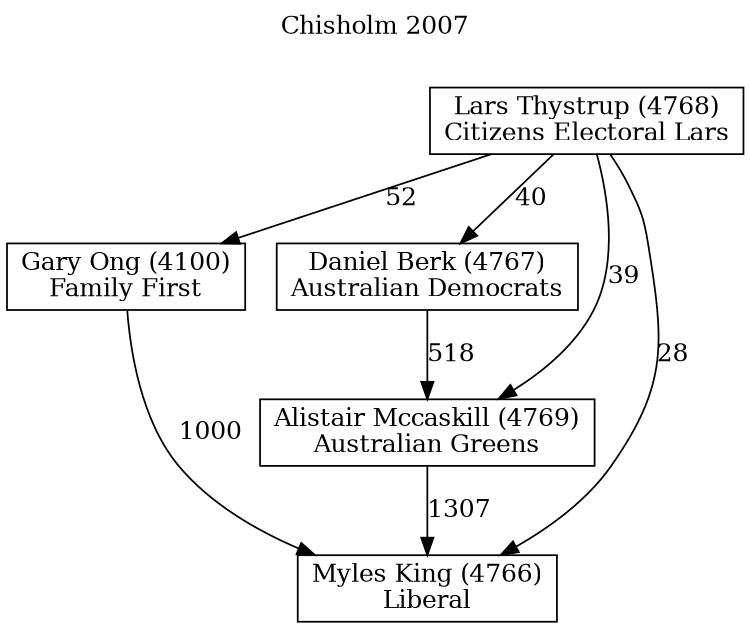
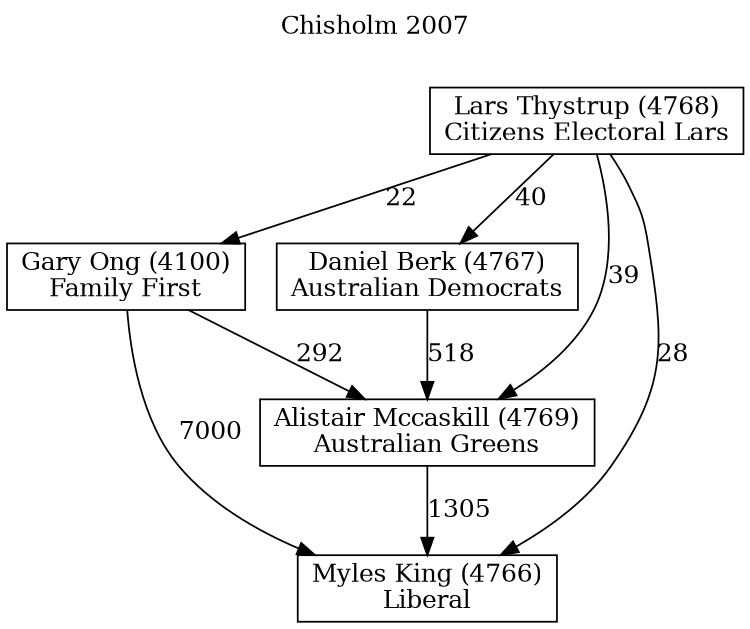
(402, 199) -> (402, 199)
none -> (269, 351)
(211, 433) -> (211, 433)
(460, 511) -> (460, 511)
